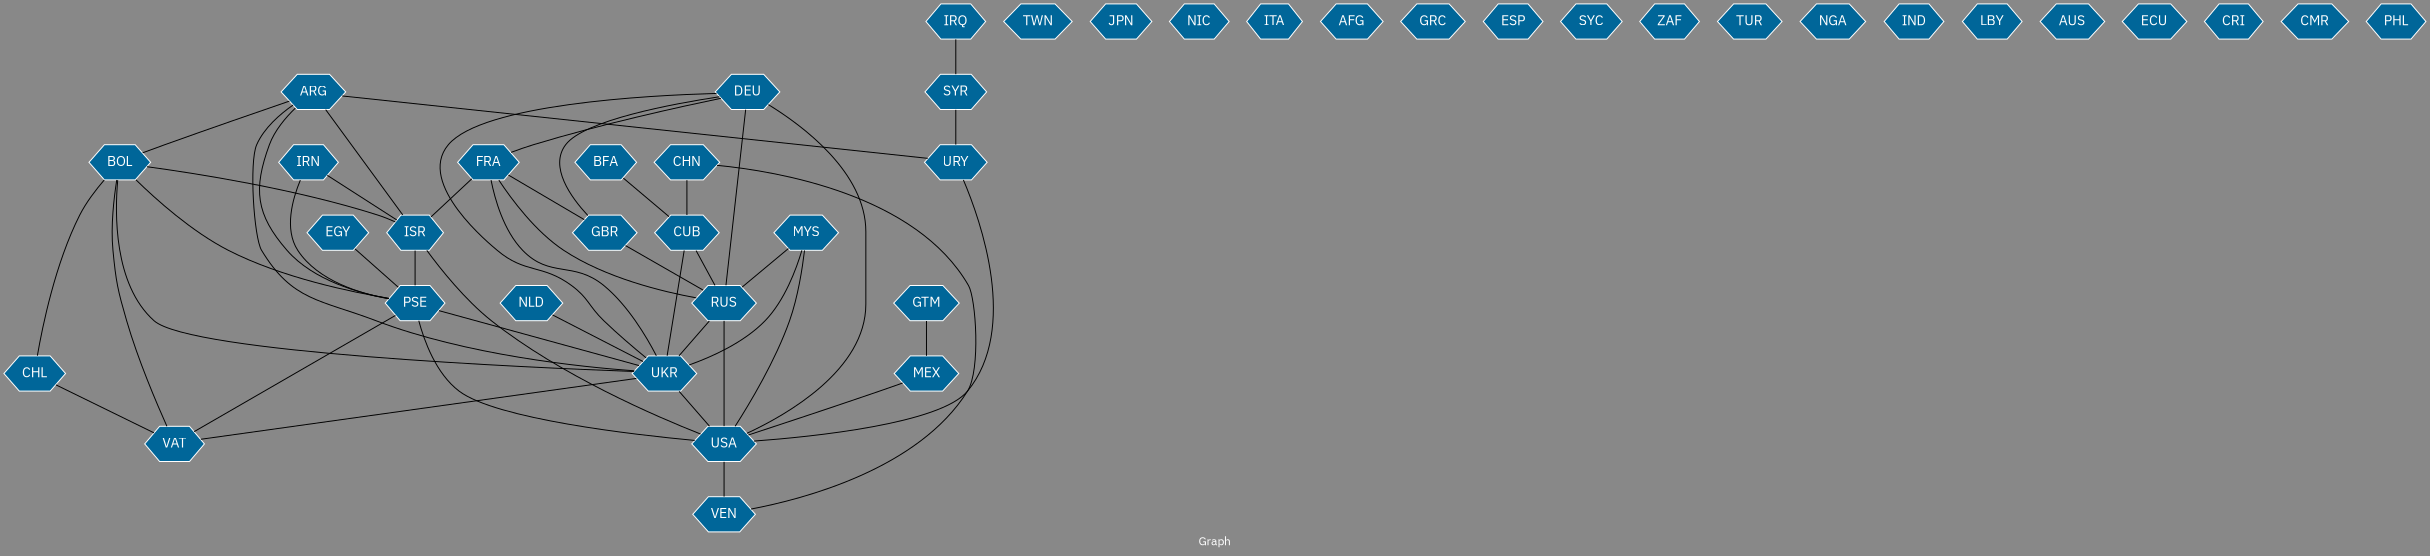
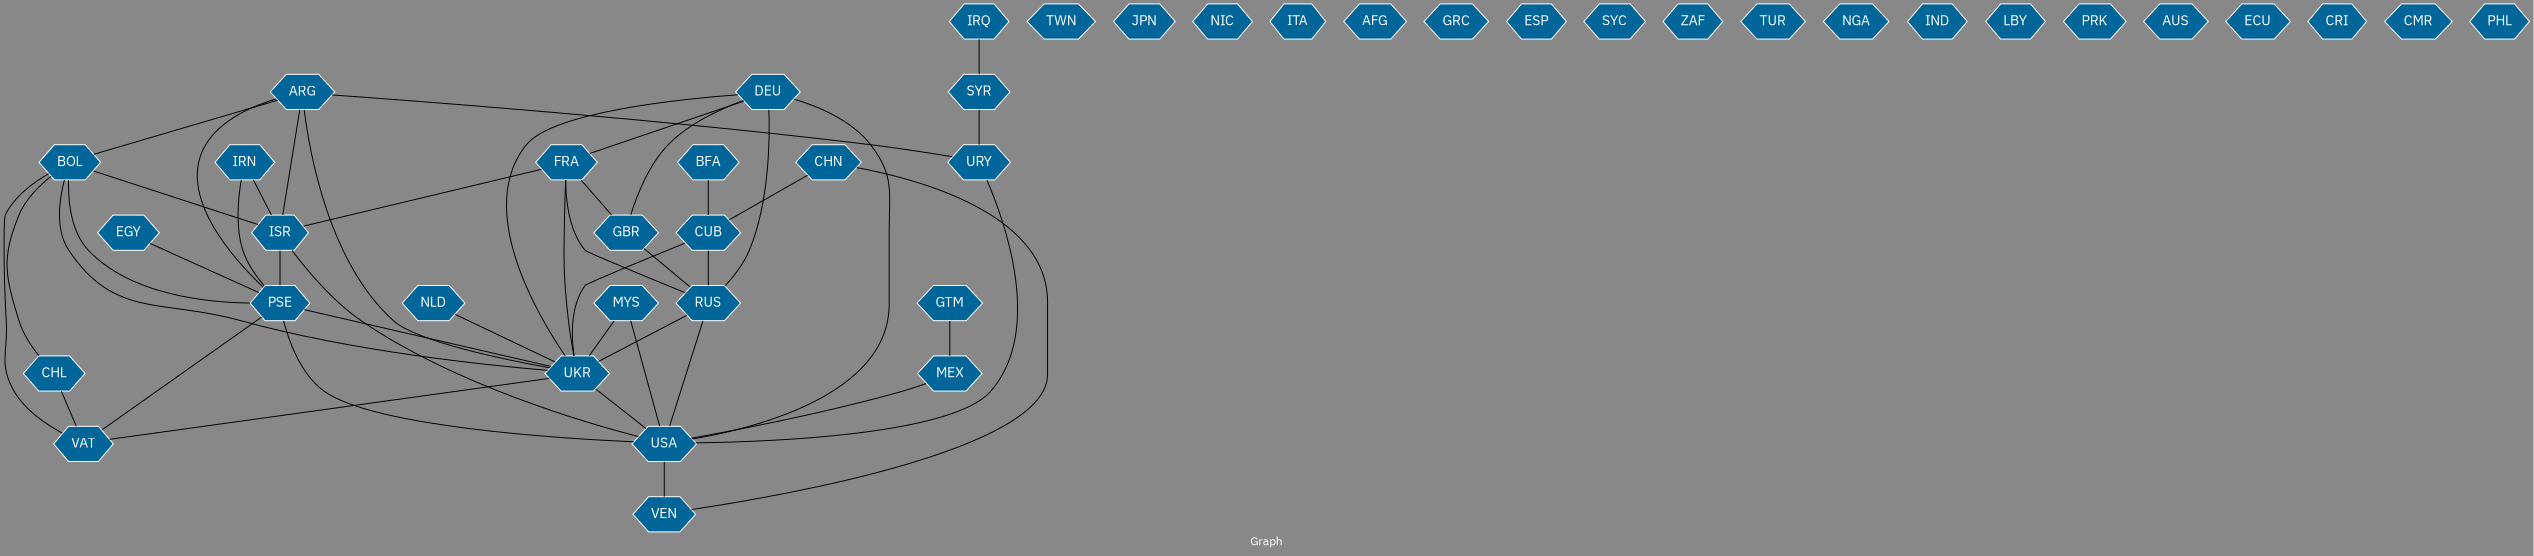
none -> (2095, 22)
(765, 268) -> none
